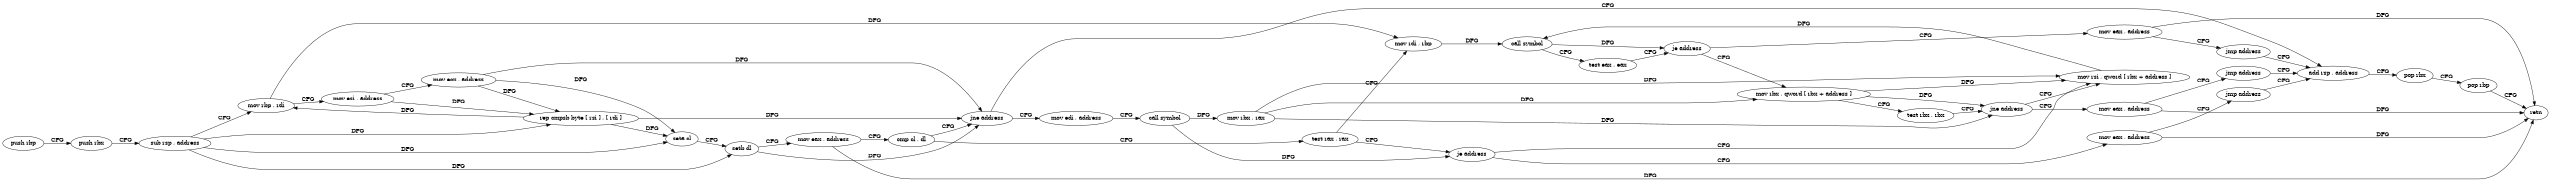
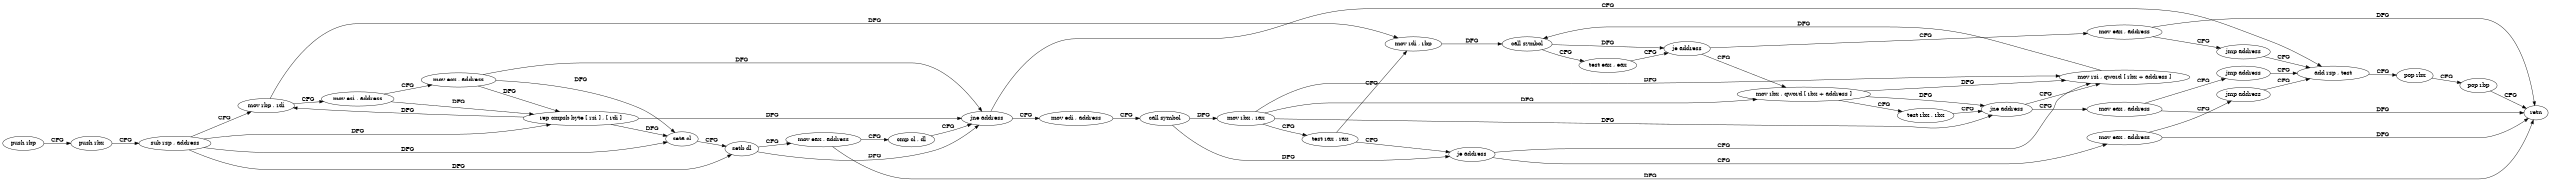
(2333, 73) -> (2333, 73)
(1117, 143) -> (1283, 130)
